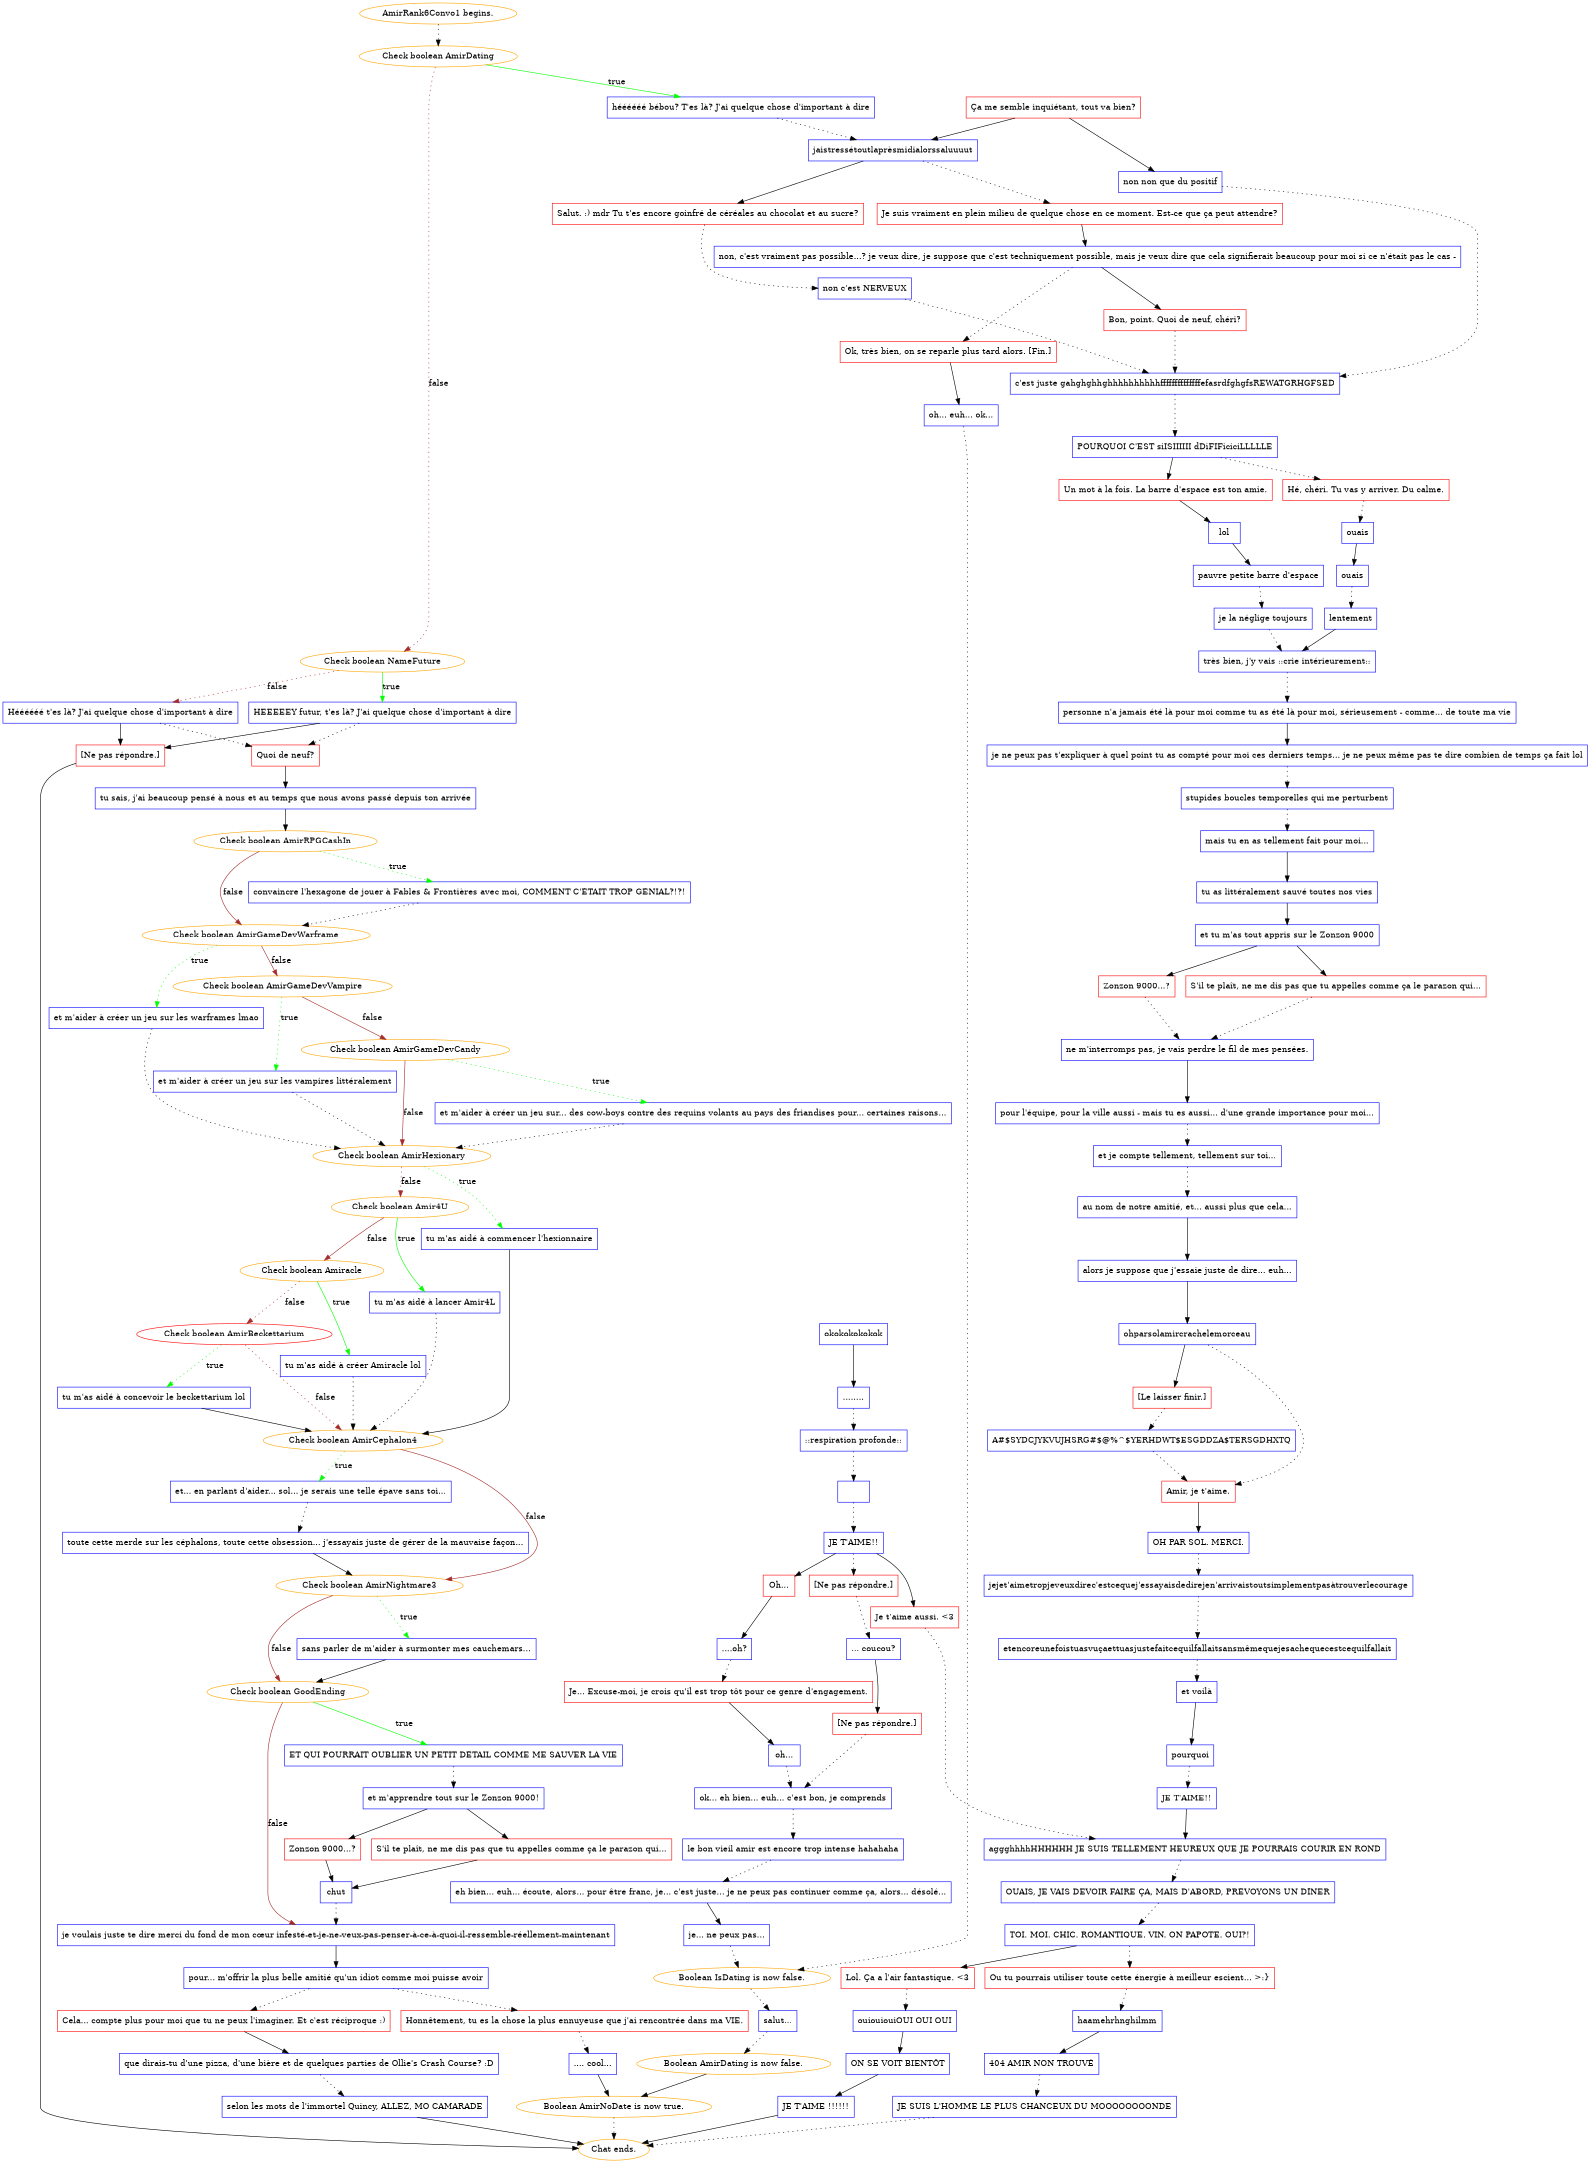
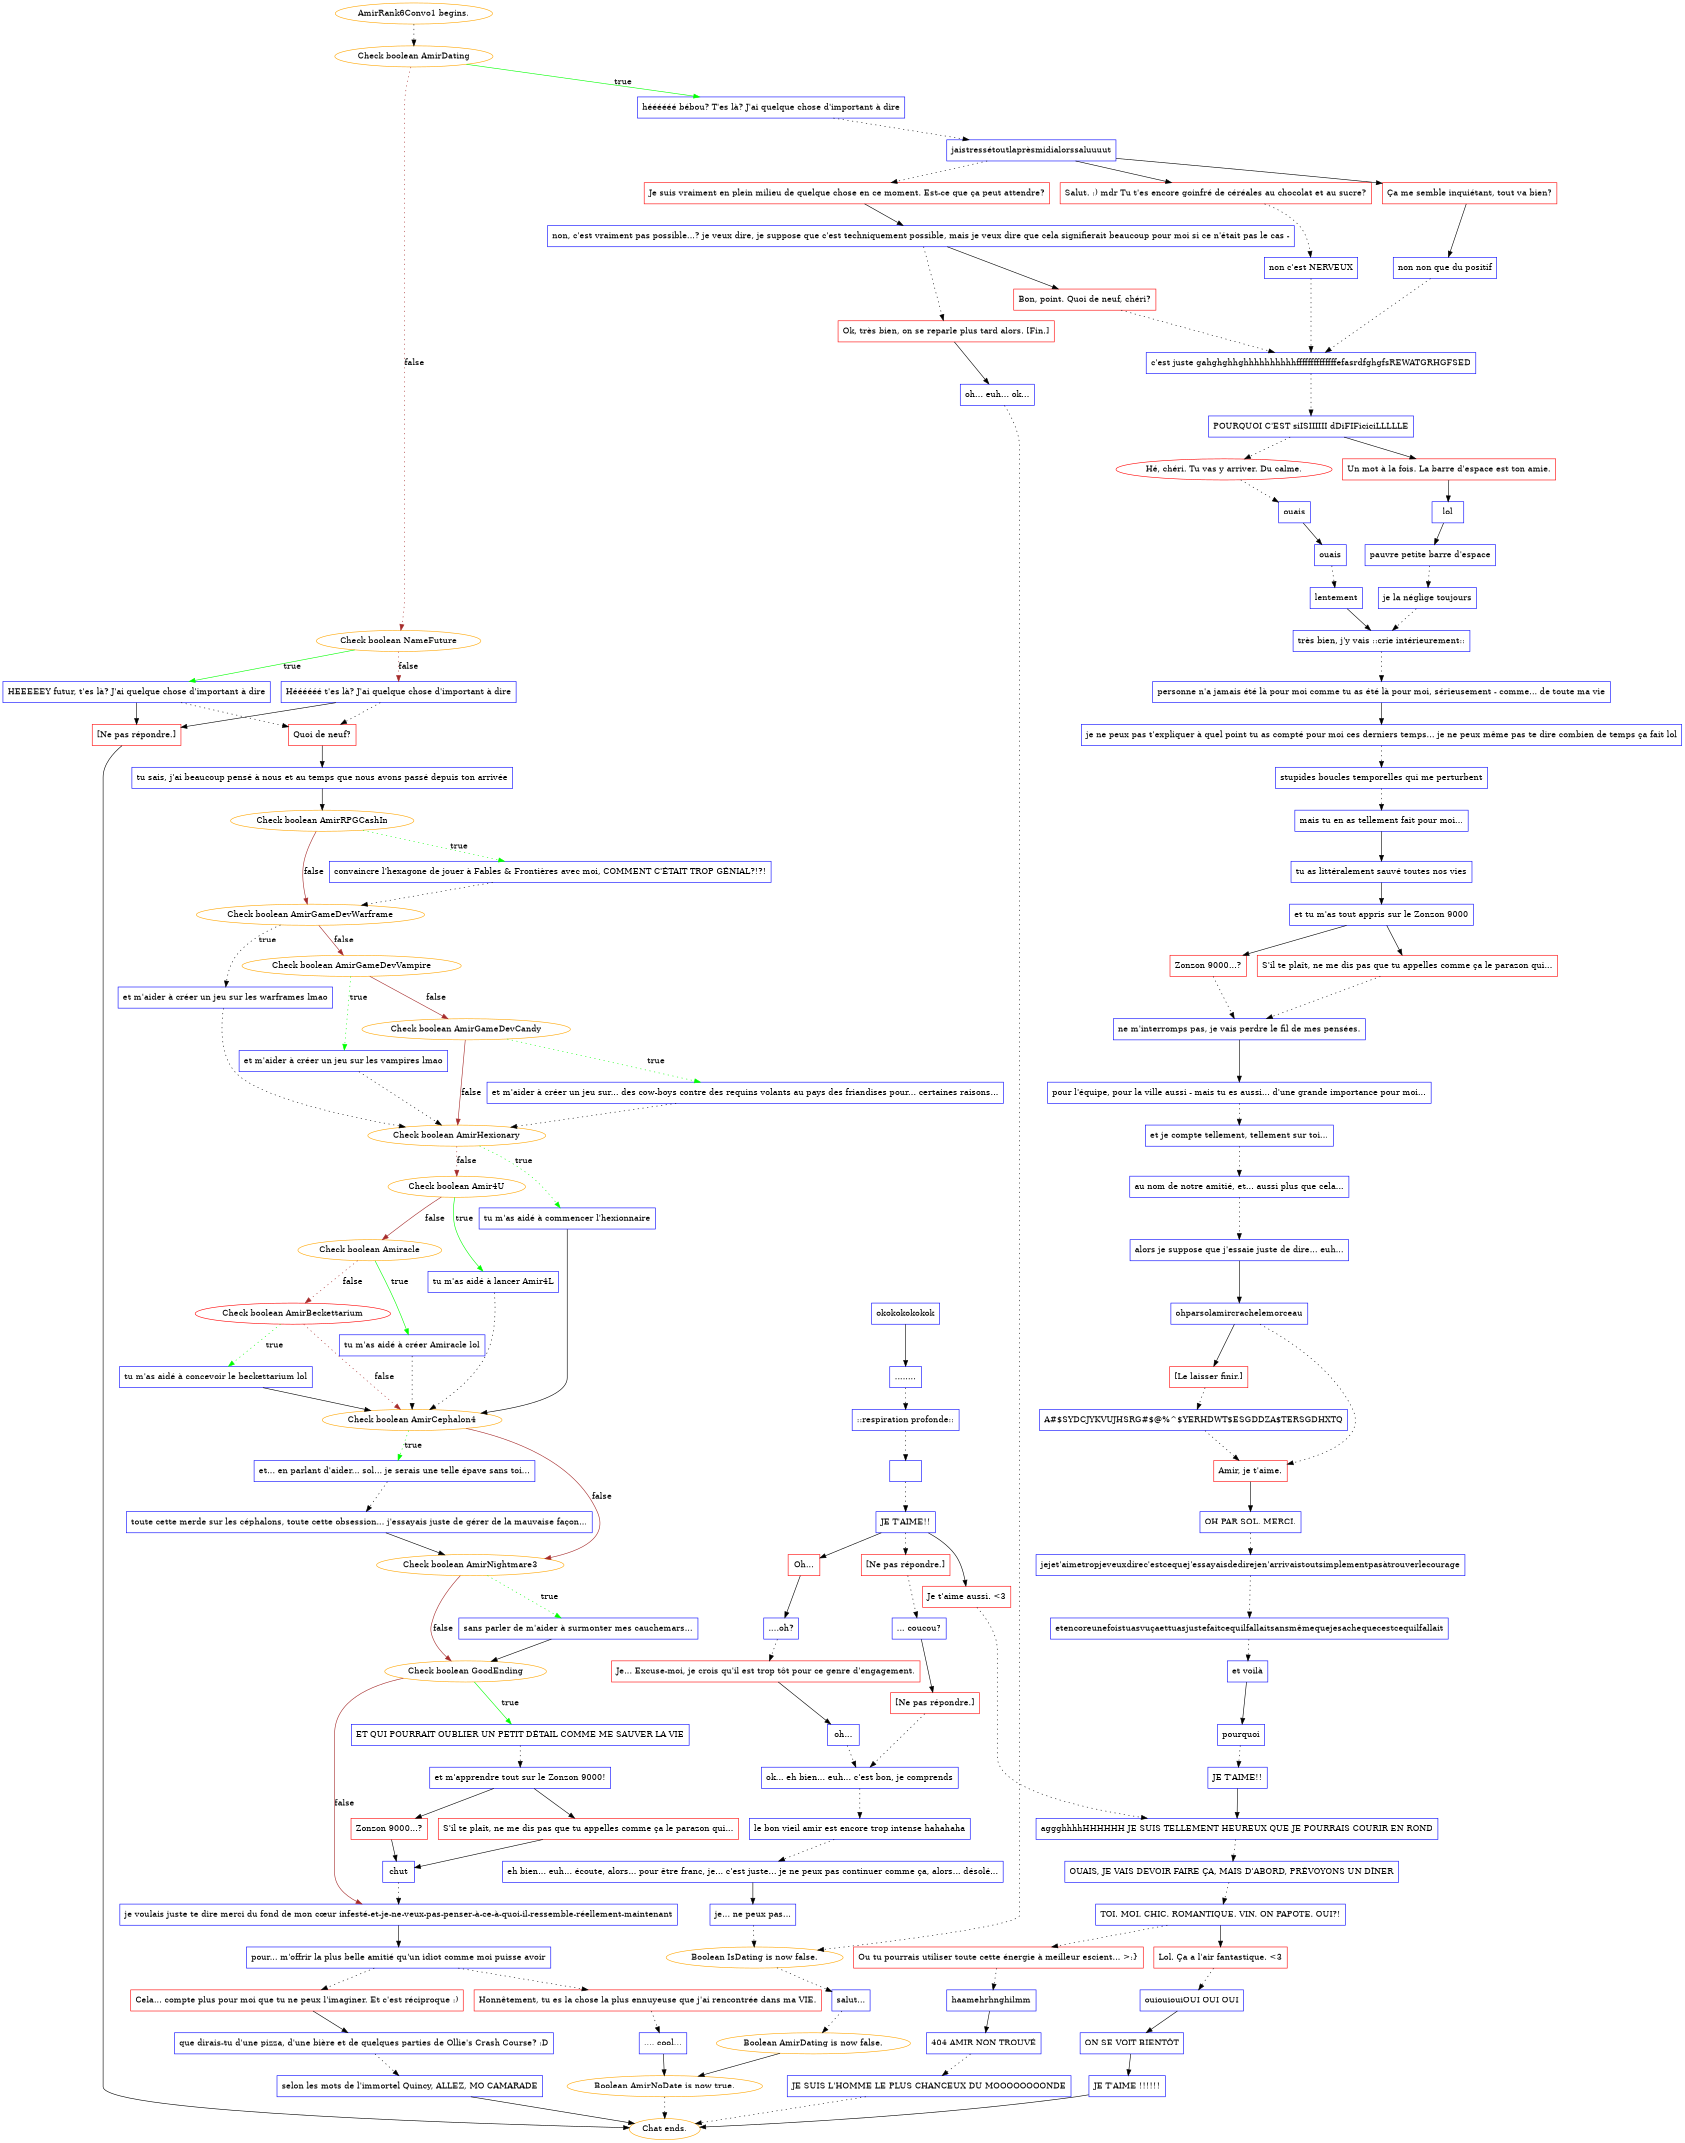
(976, 128) -> (1246, 170)
(1366, 490) -> (1224, 469)
(179, 965) -> (246, 946)
(275, 1082) -> (343, 1061)
(1187, 1236) -> (1239, 1215)
